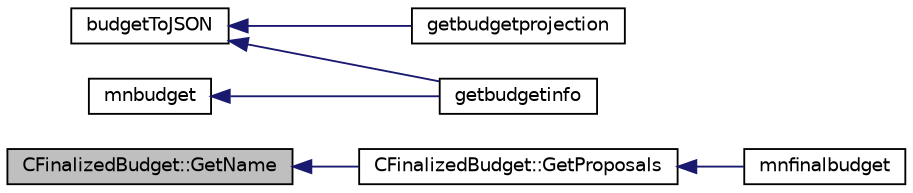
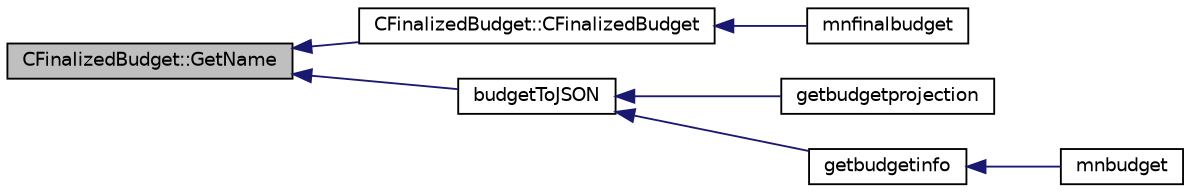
none -> (385, 82)
(335, 96) -> (1023, 167)
(518, 167) -> (537, 26)
